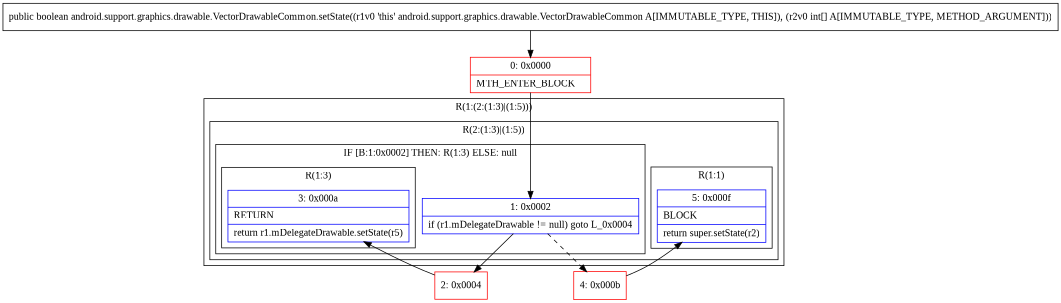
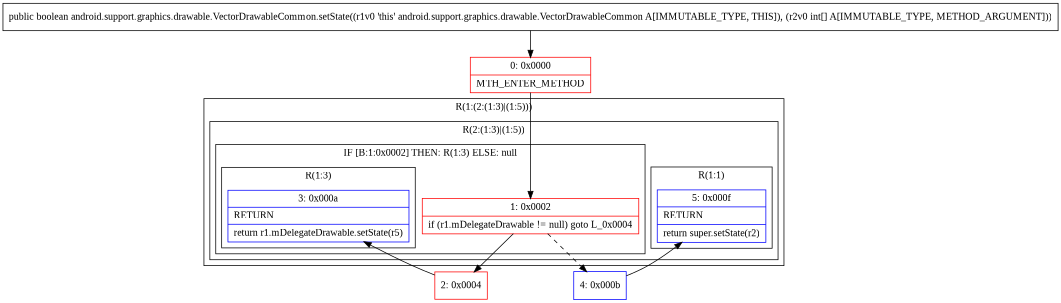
(526, 83) -> (531, 83)
(680, 215) -> (683, 215)
(531, 216) -> (531, 216)
(600, 286) -> (600, 286)
